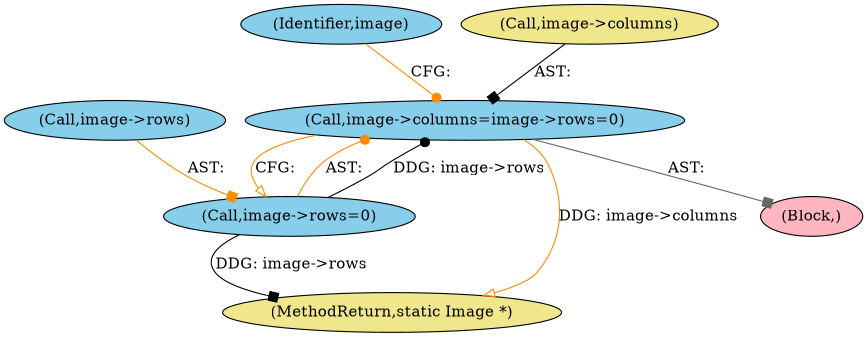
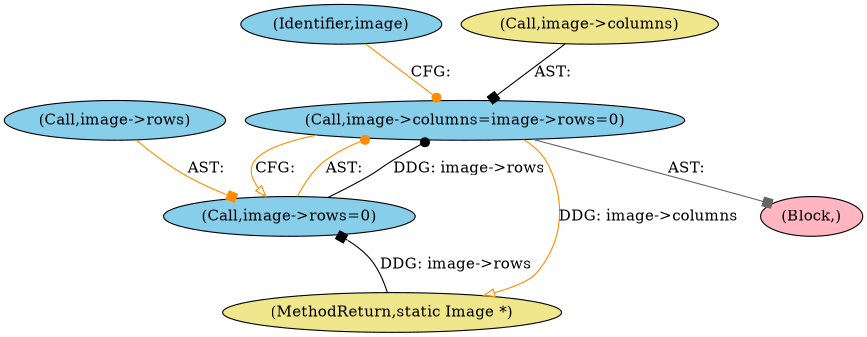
(217, 274) -> (373, 262)
